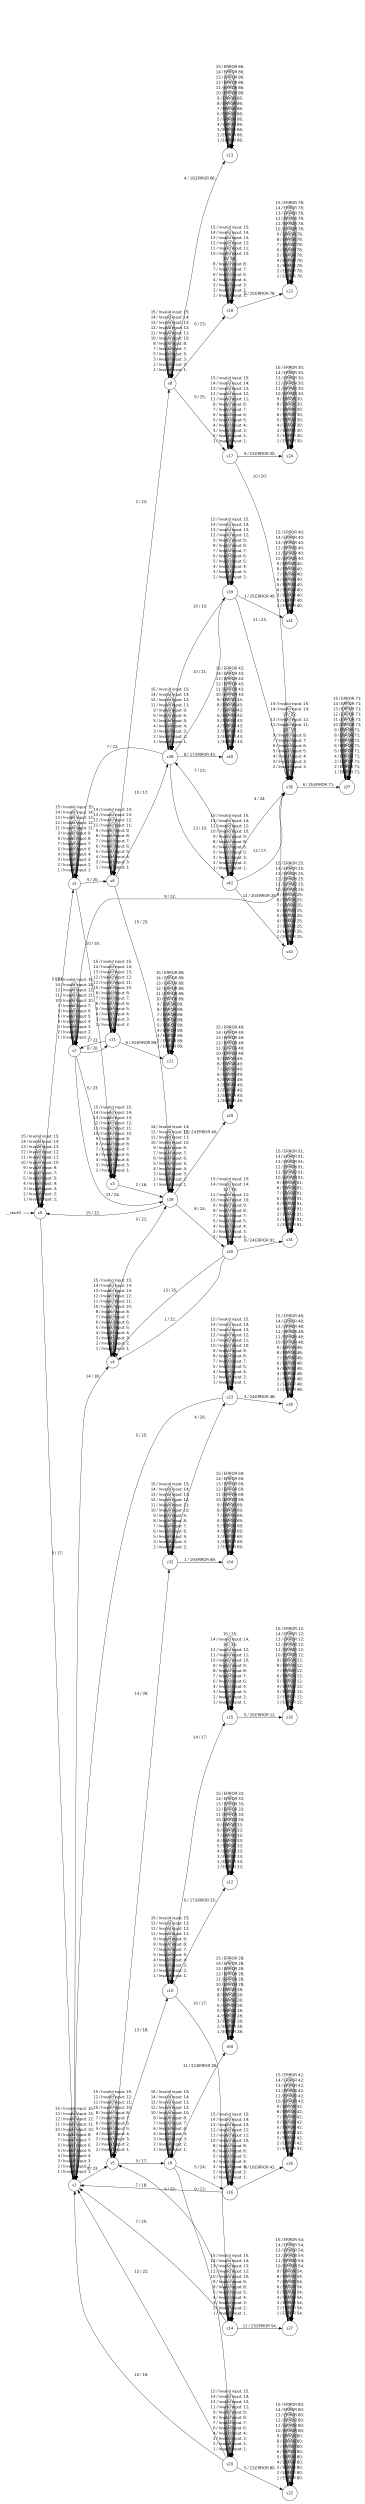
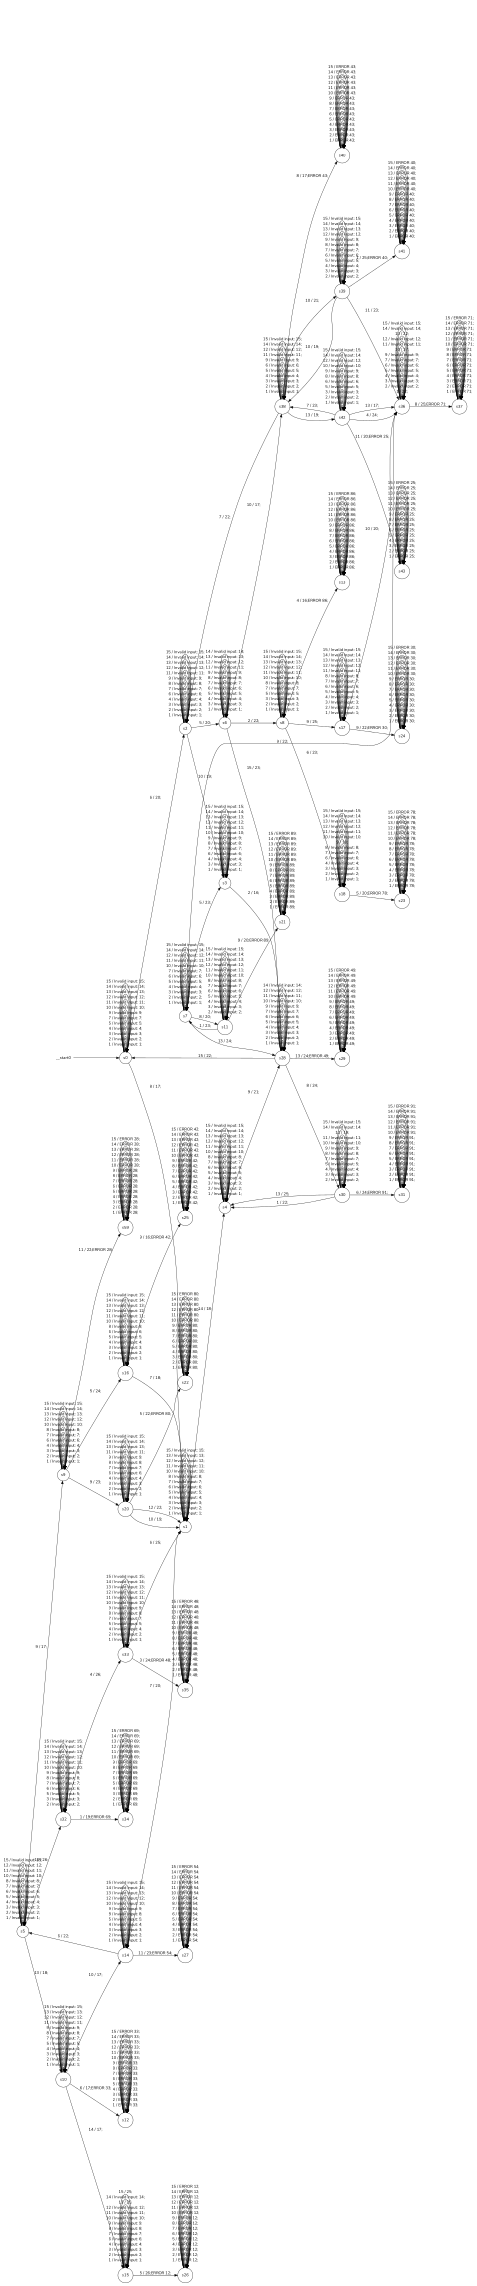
(92, 2175) -> none
